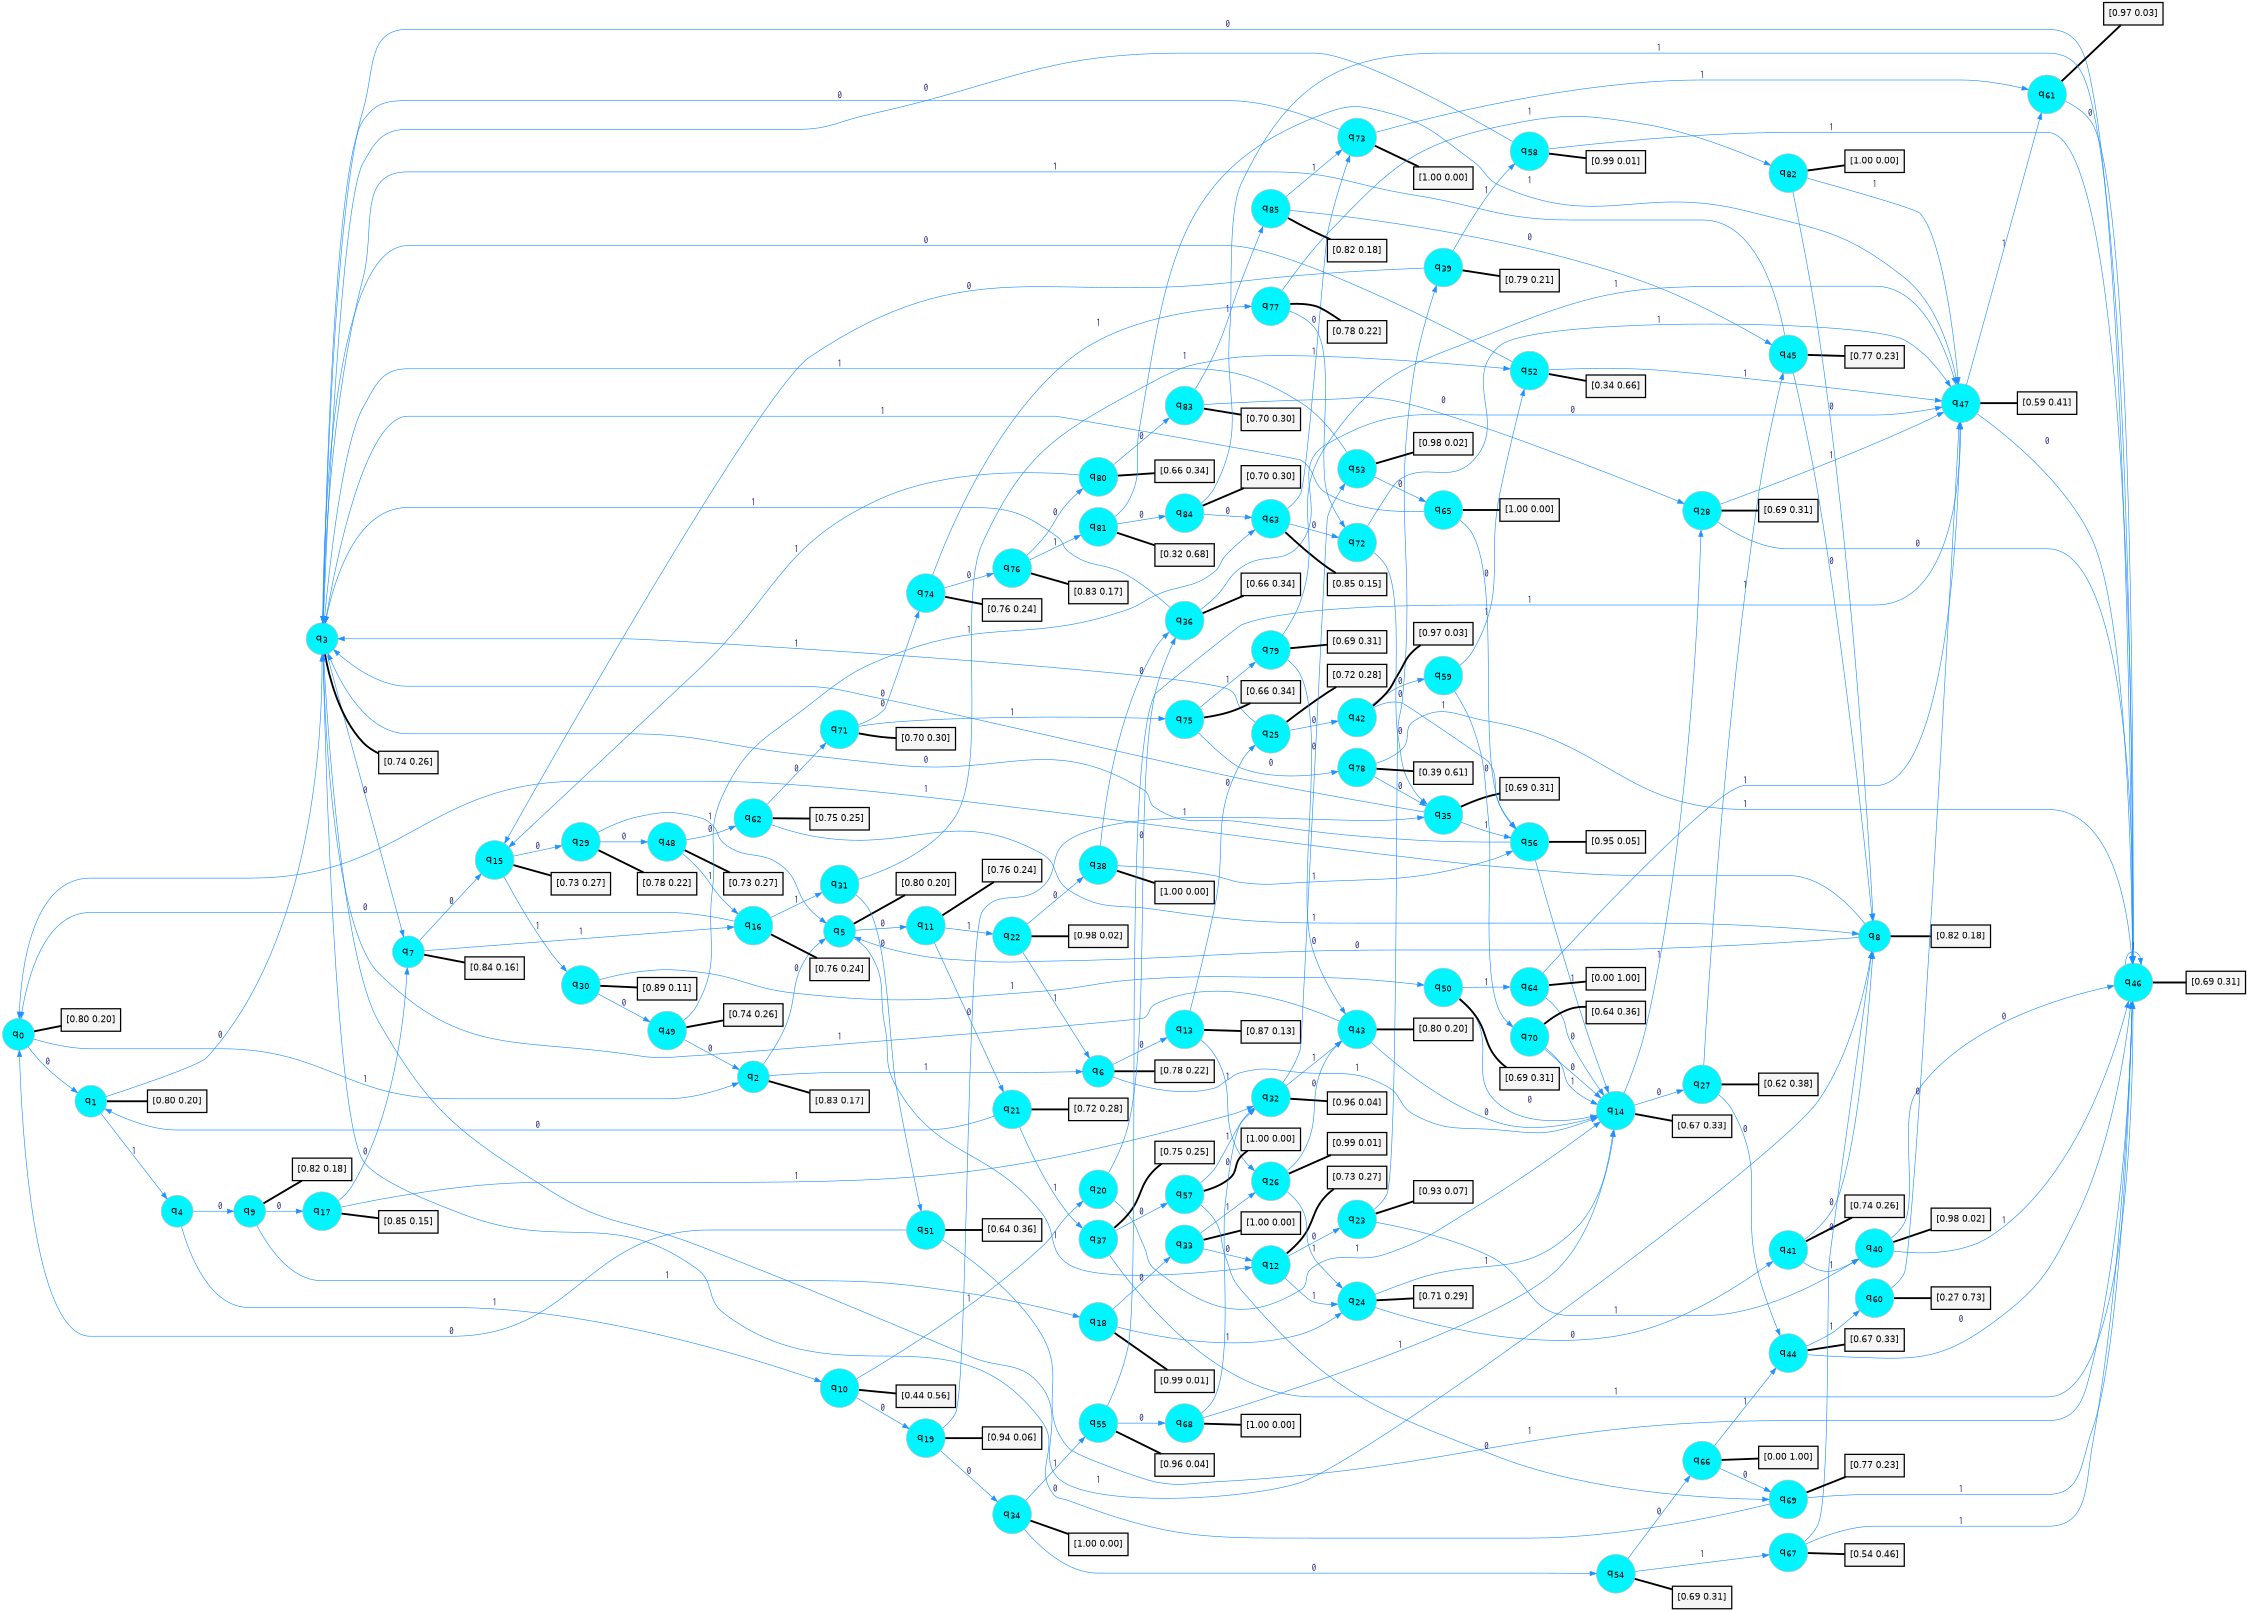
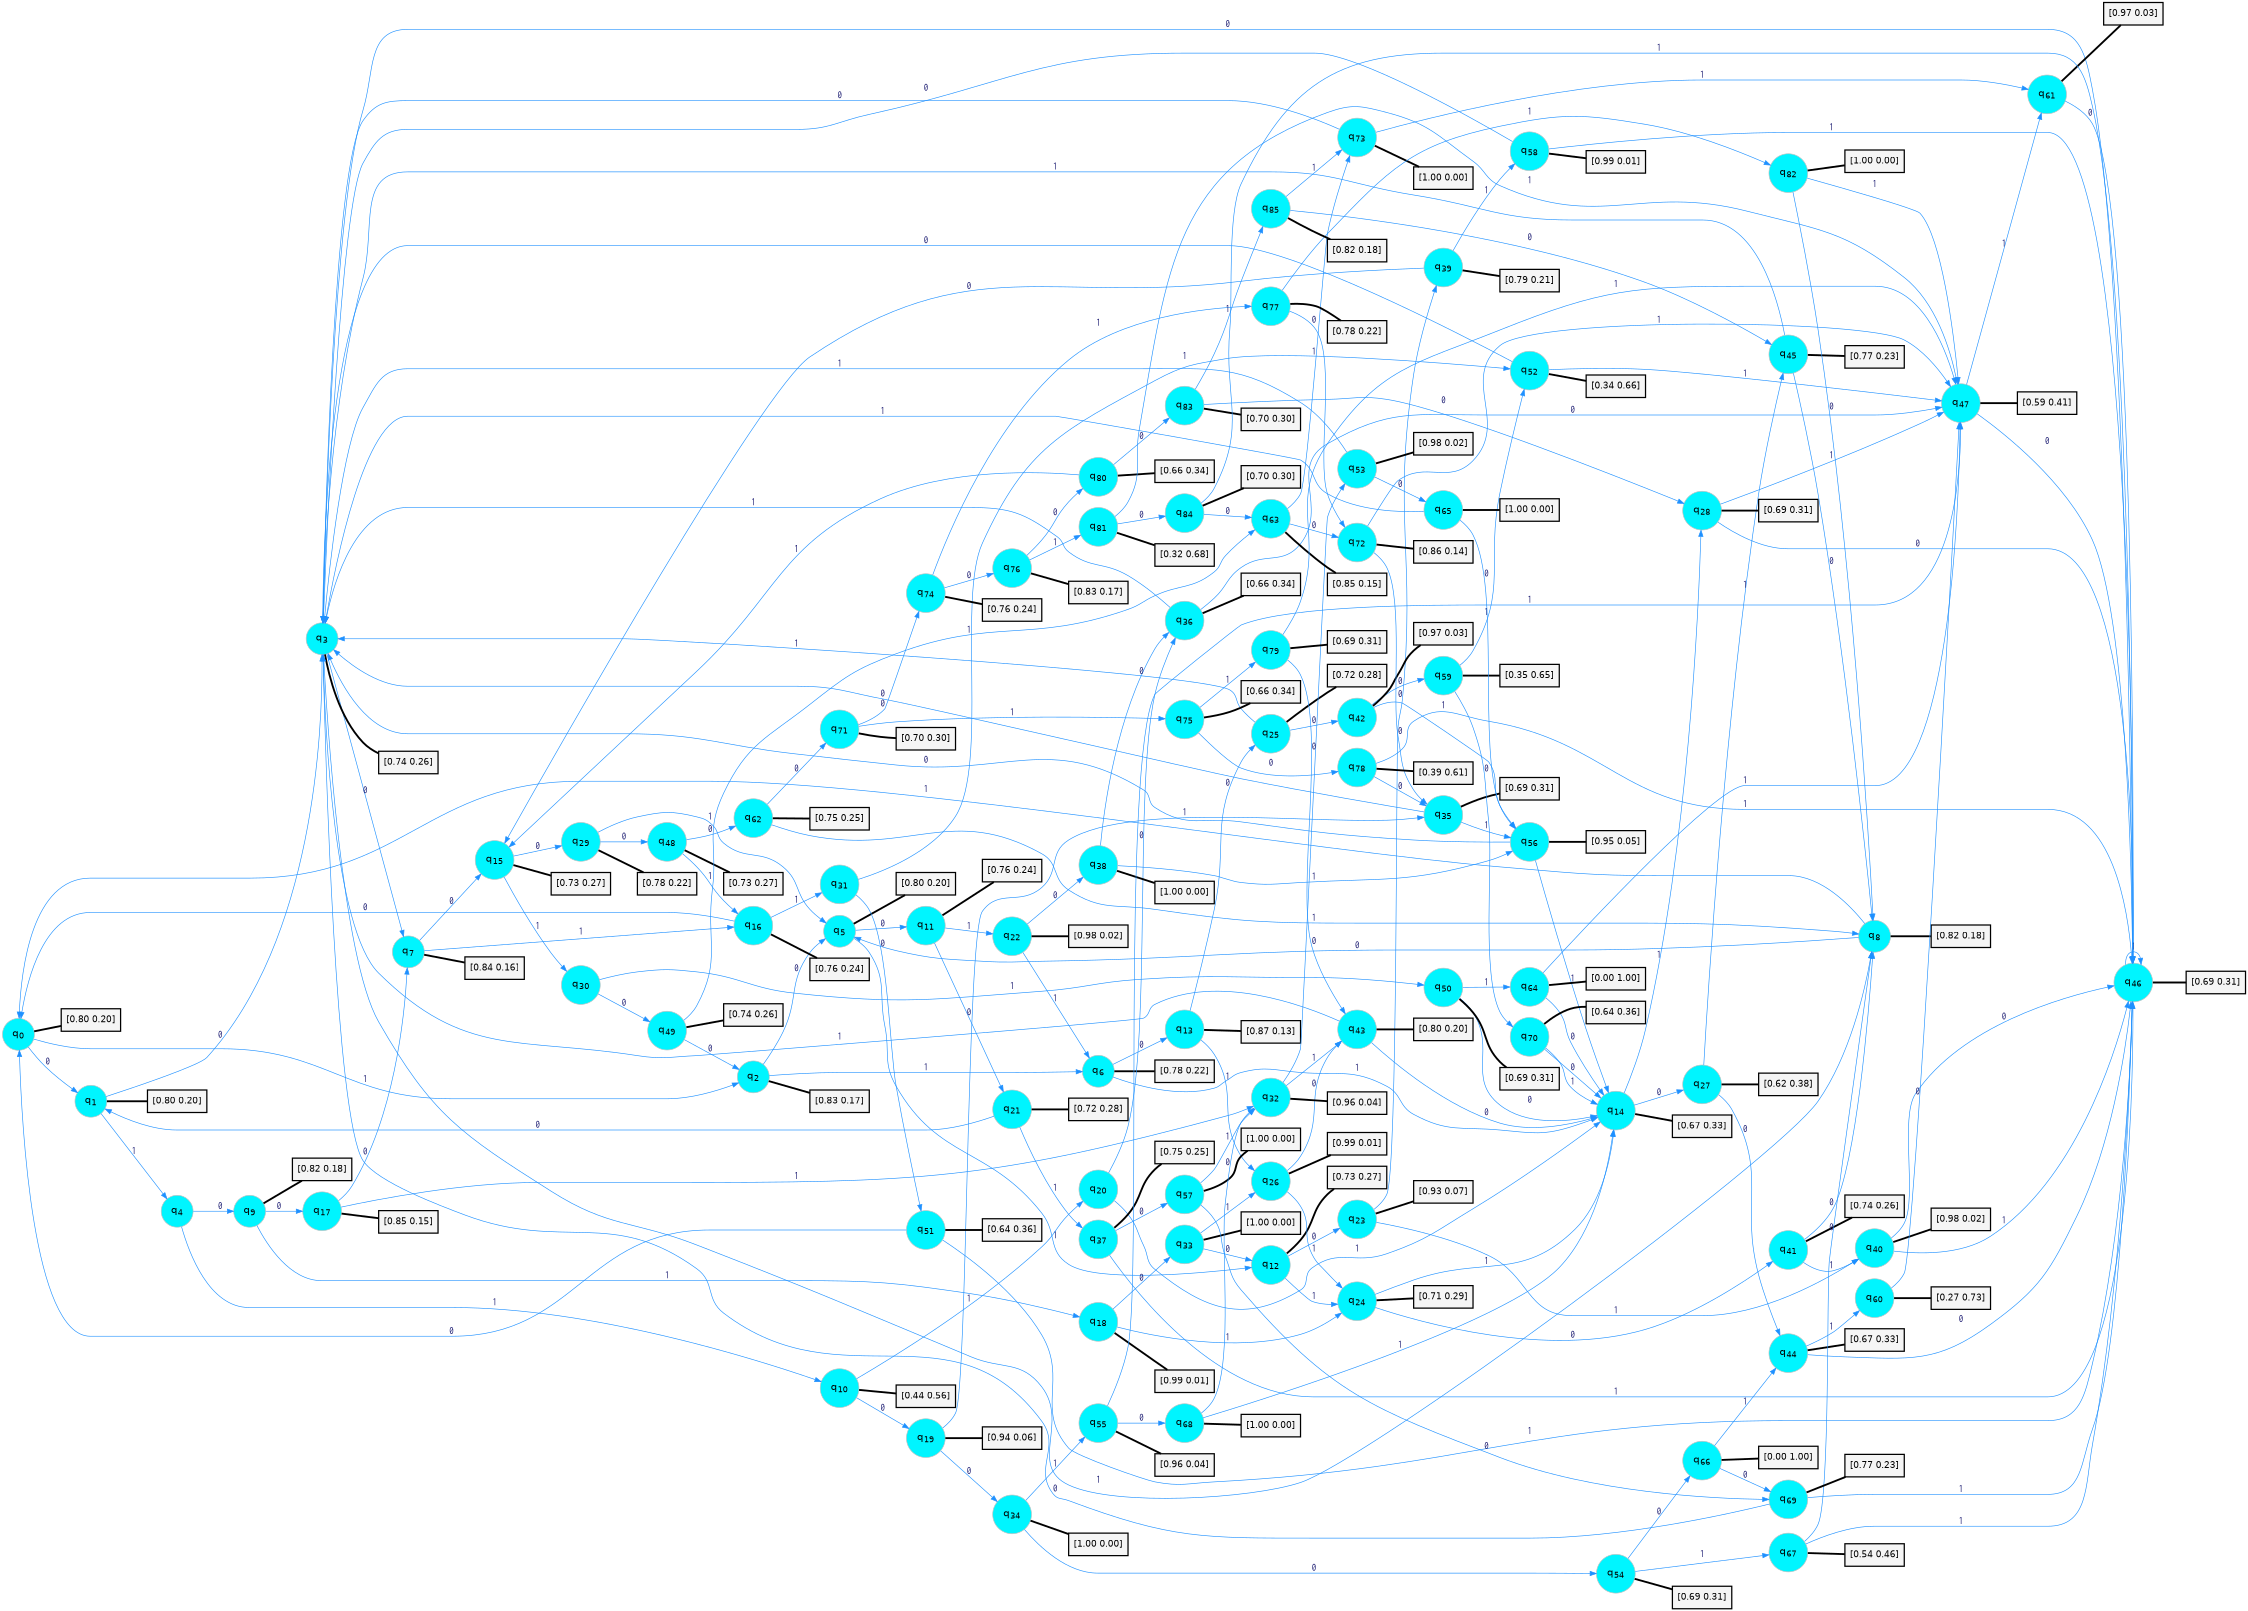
none -> (1443, 552)
none -> (1530, 676)
(667, 989) -> none
